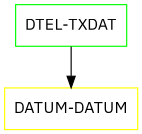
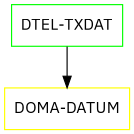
(71, 109) -> (67, 109)
